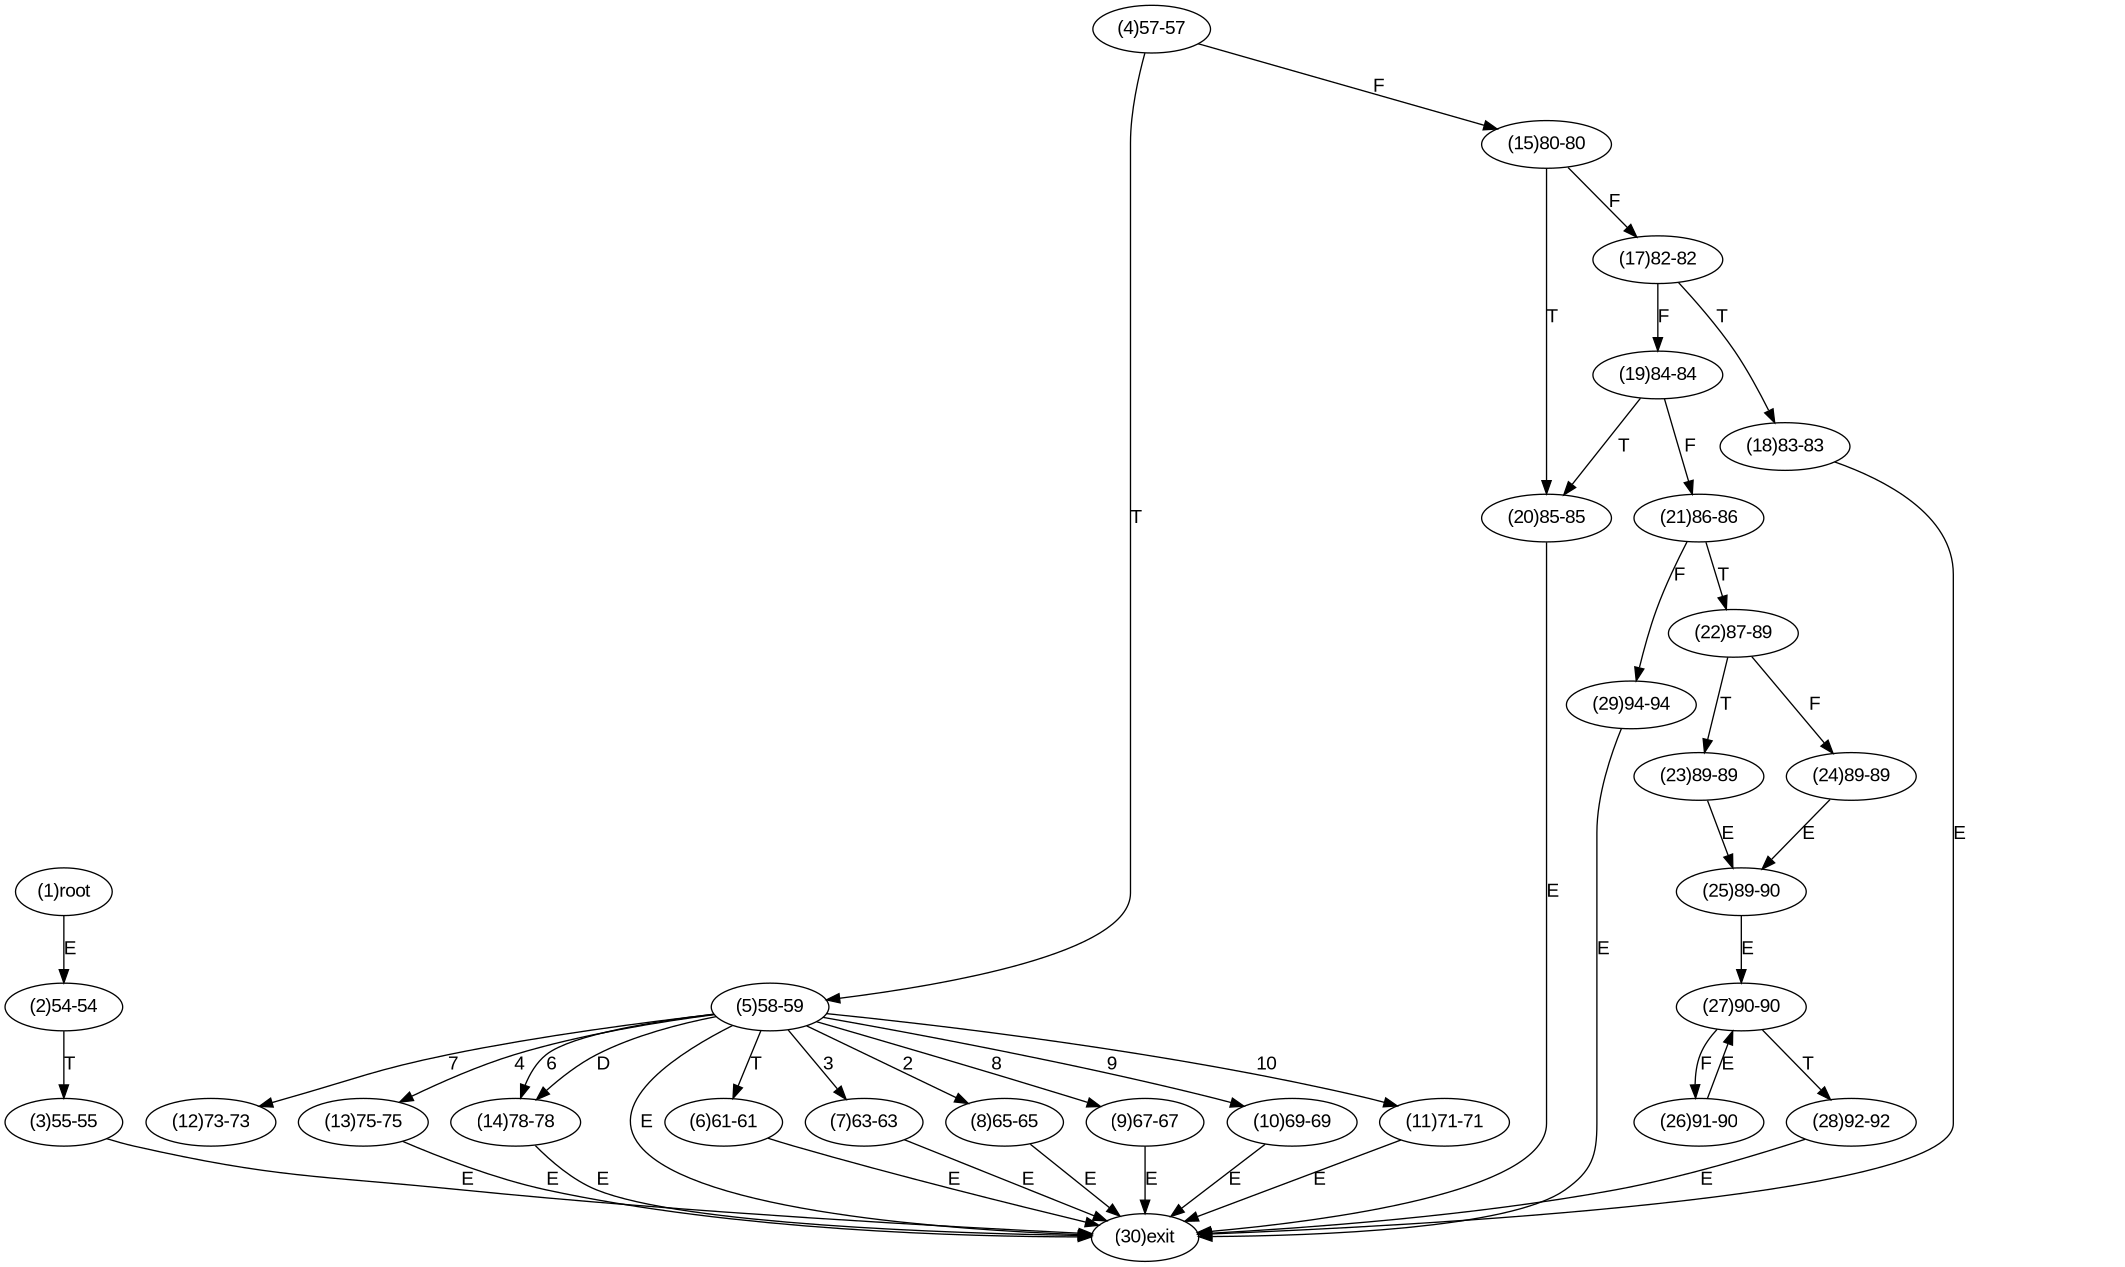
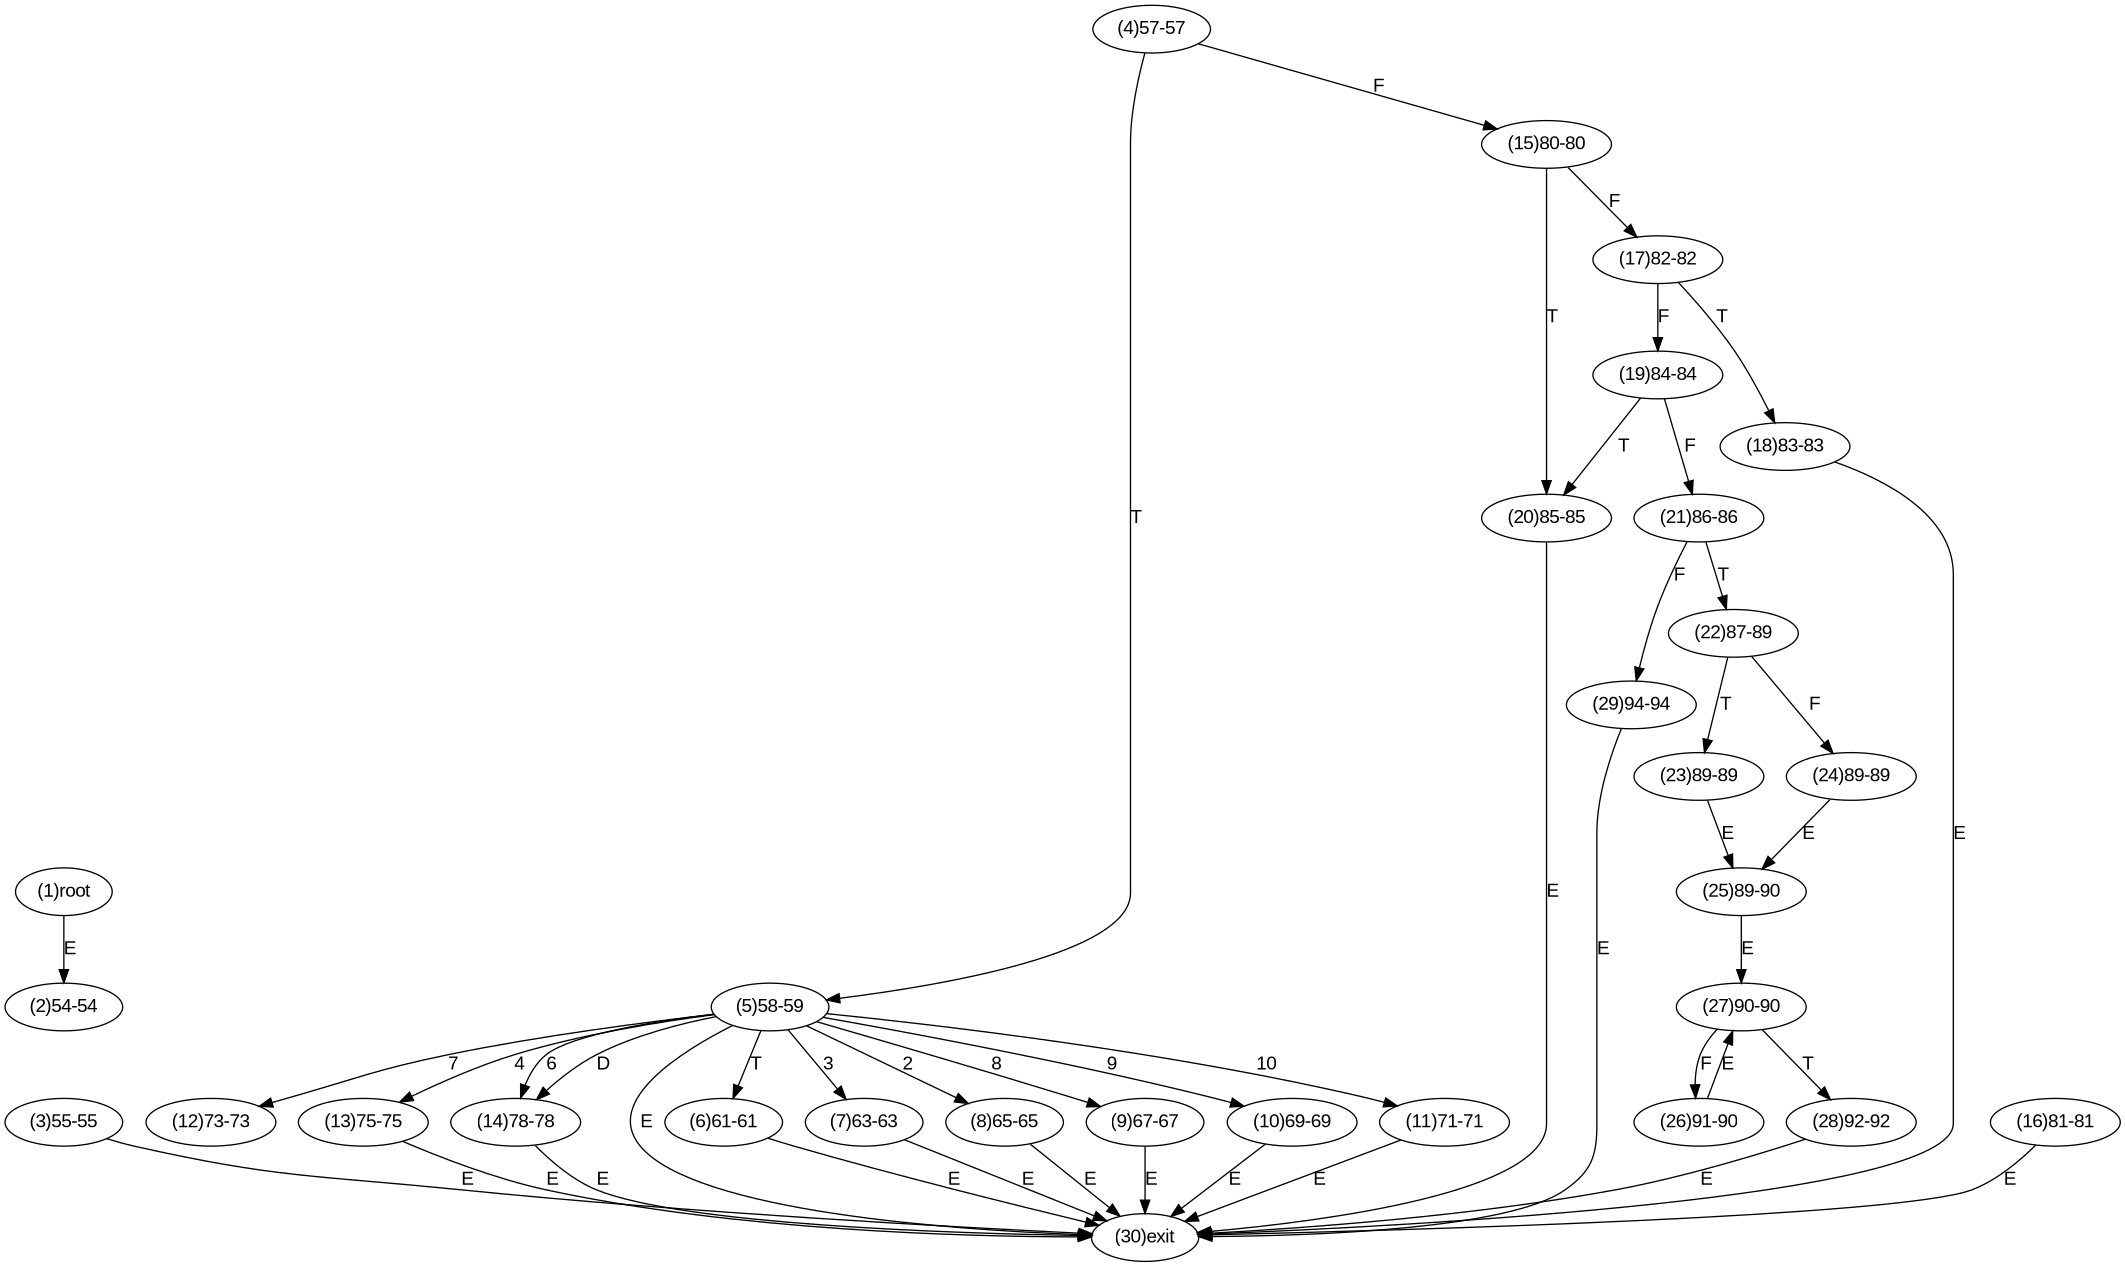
(64, 1058) -> none
none -> (2055, 1122)
